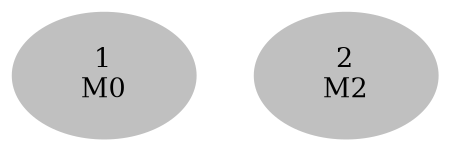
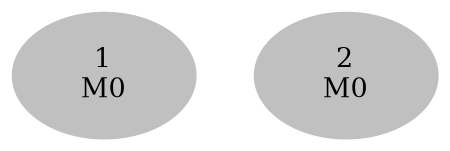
(346, 89) -> (346, 89)
